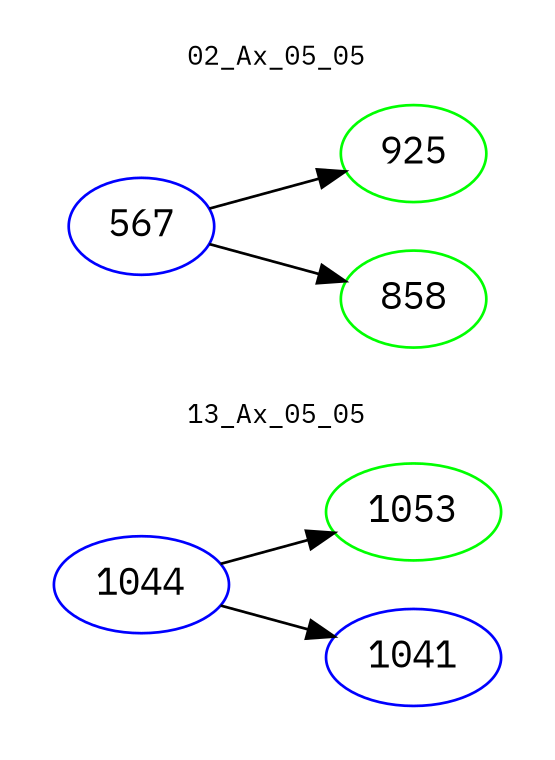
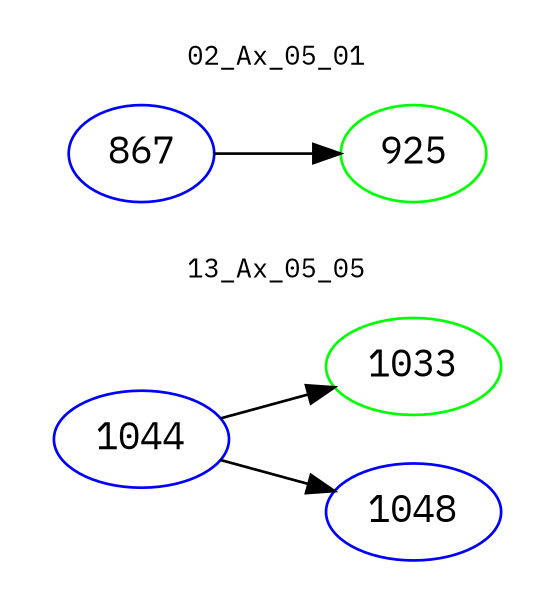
(278, 58) -> (278, 58)
(141, 226) -> (141, 154)
(414, 299) -> none
(414, 512) -> (414, 366)
(414, 657) -> (414, 512)
